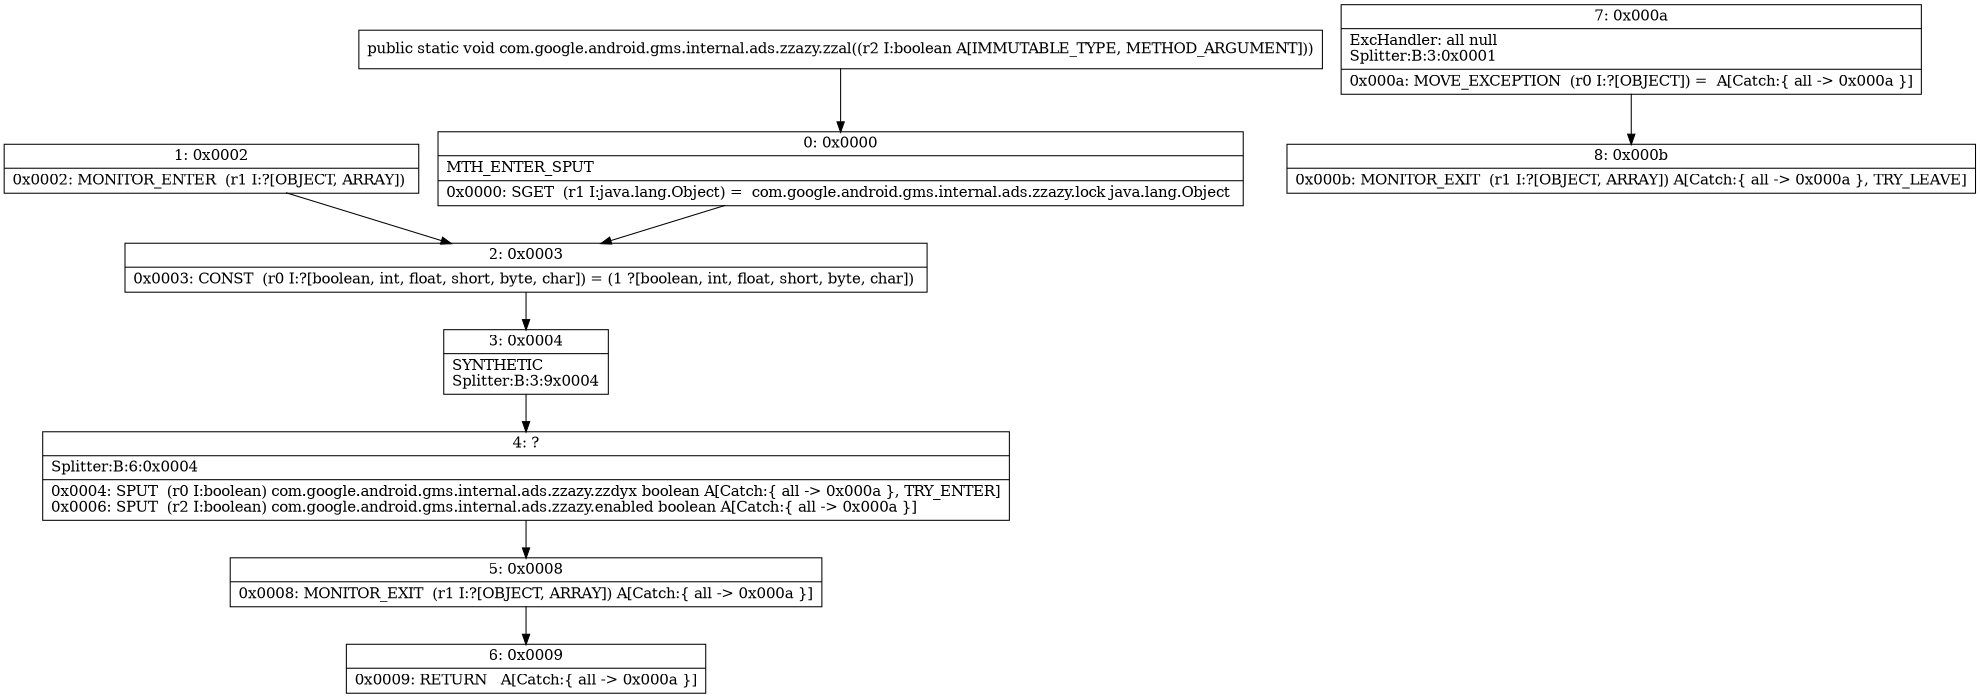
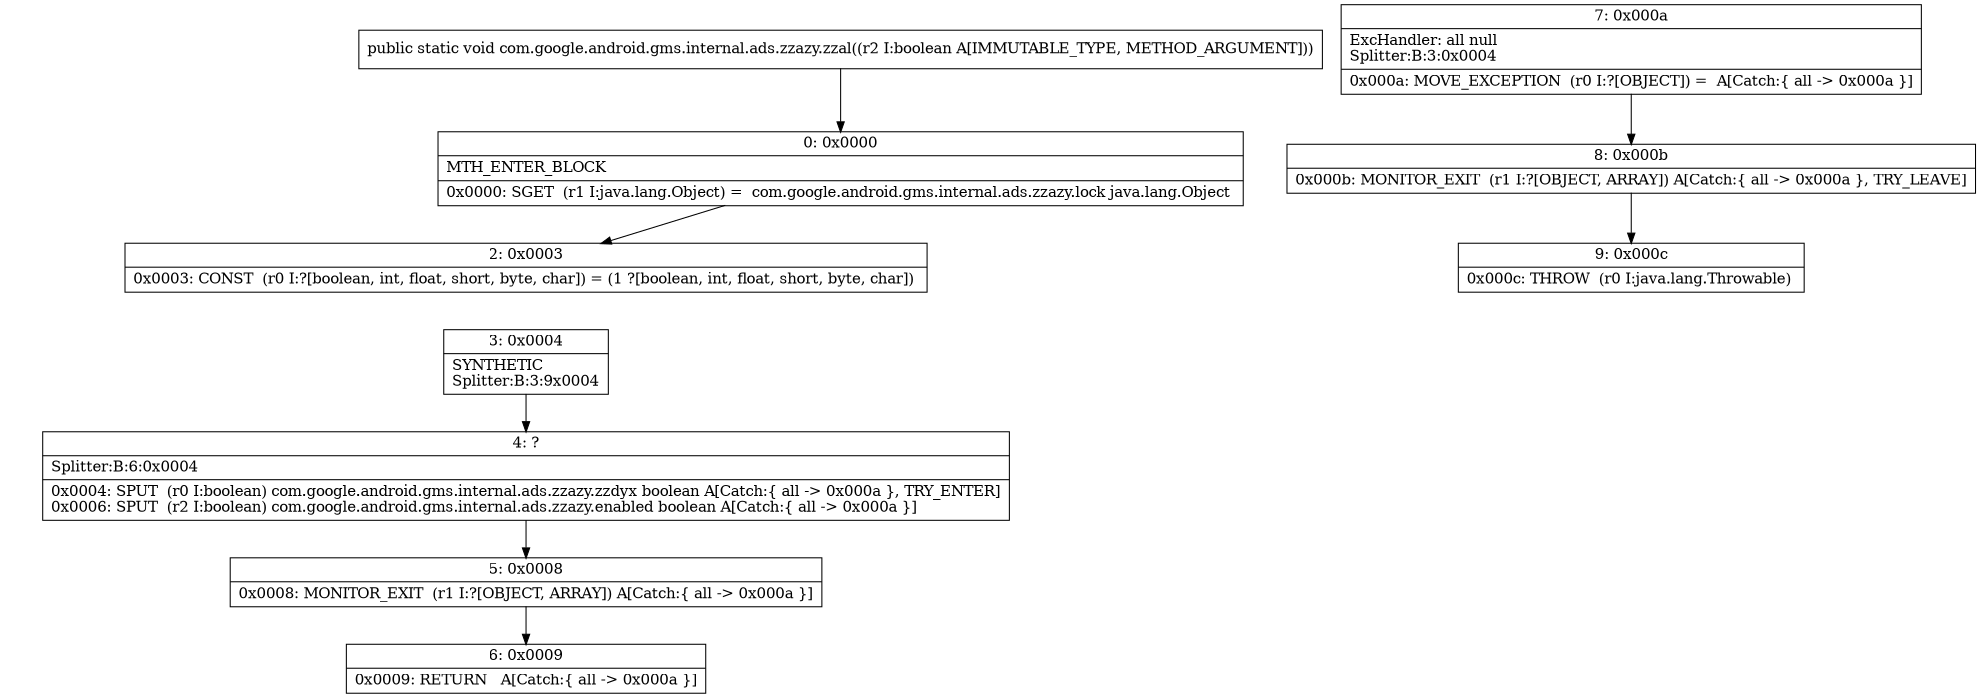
(1423, 56) -> (1423, 56)
(520, 168) -> (527, 168)
(211, 169) -> none
none -> (1631, 268)
(526, 306) -> none
